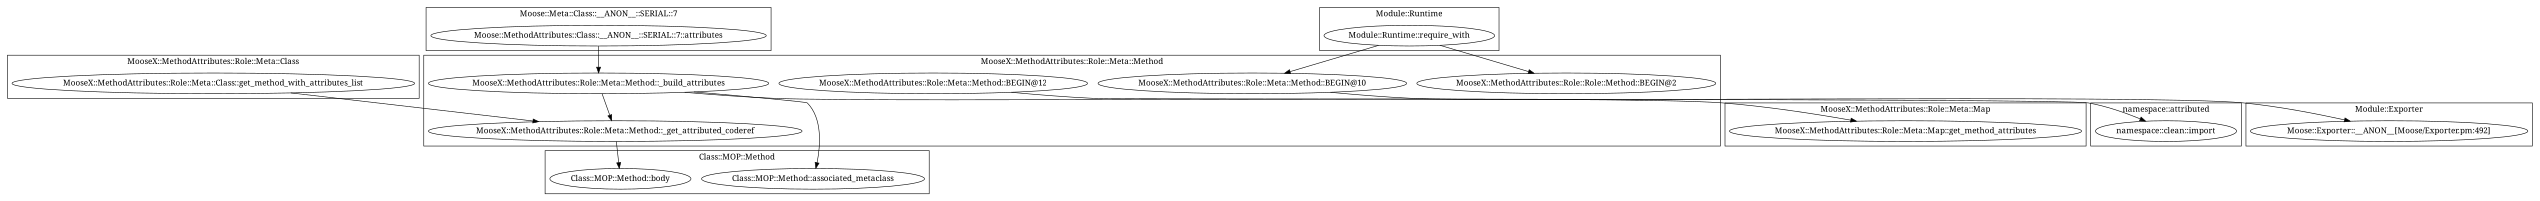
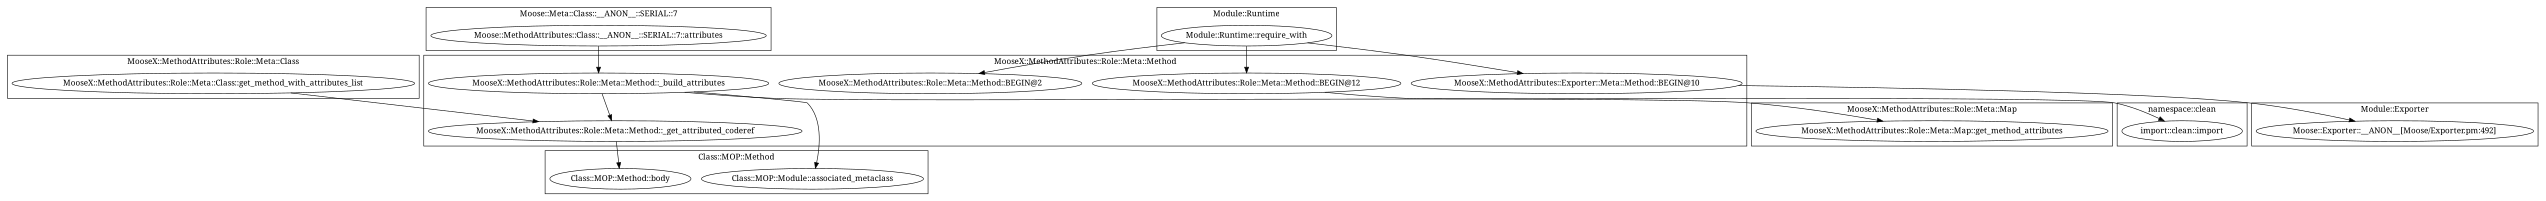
none -> (1247, 59)
(1252, 83) -> (1577, 83)
(1566, 83) -> (930, 83)
(2166, 110) -> (2182, 110)
(2166, 131) -> (2182, 131)
(813, 179) -> (812, 179)
